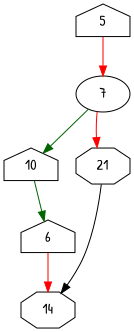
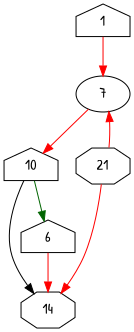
(103, 22) -> (103, 22)
(96, 124) -> (110, 135)
(69, 128) -> (69, 128)
none -> (9, 234)
(91, 237) -> (91, 237)
